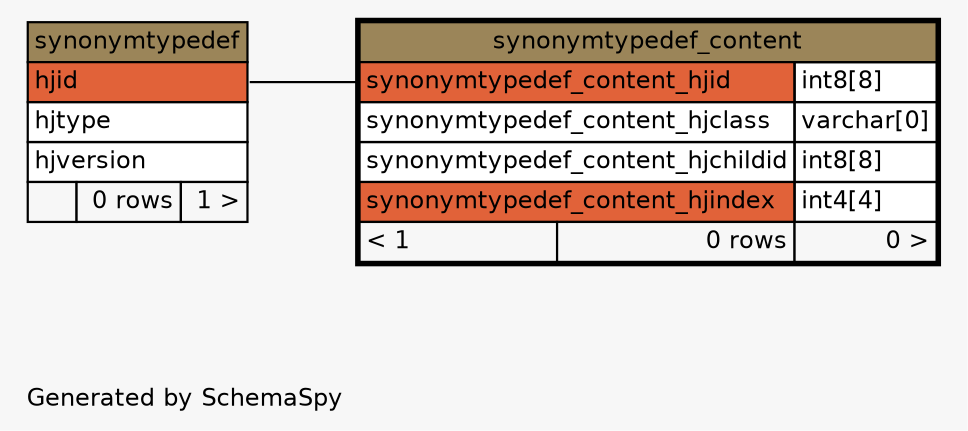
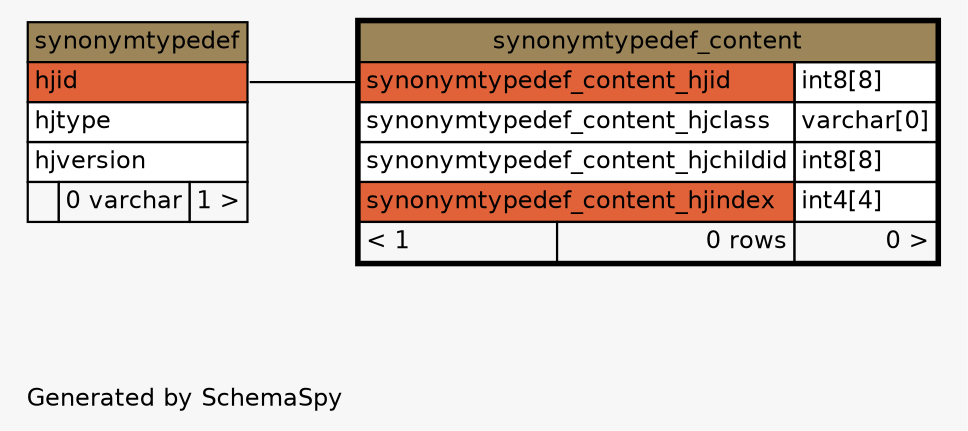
(133, 201) -> (124, 201)
